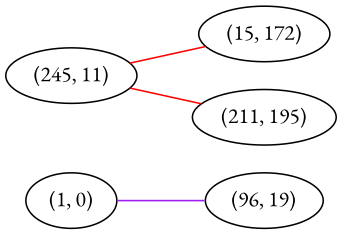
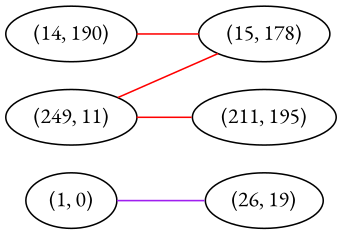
none -> (71, 34)
(264, 34) -> (264, 34)
(71, 76) -> (71, 117)
(264, 201) -> (264, 201)
